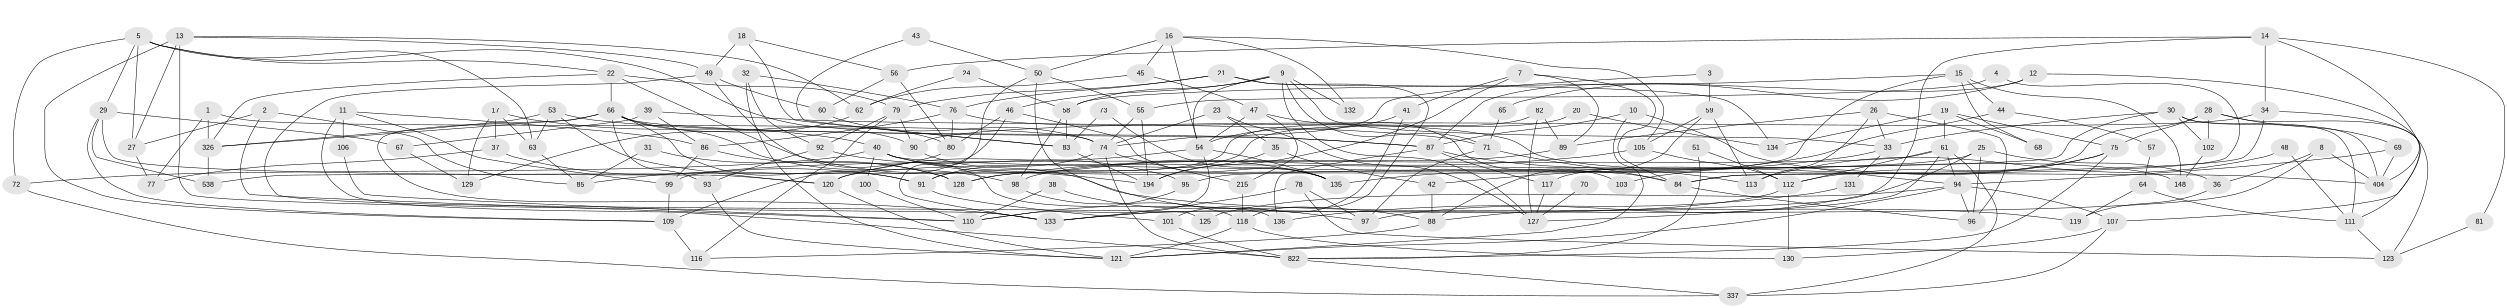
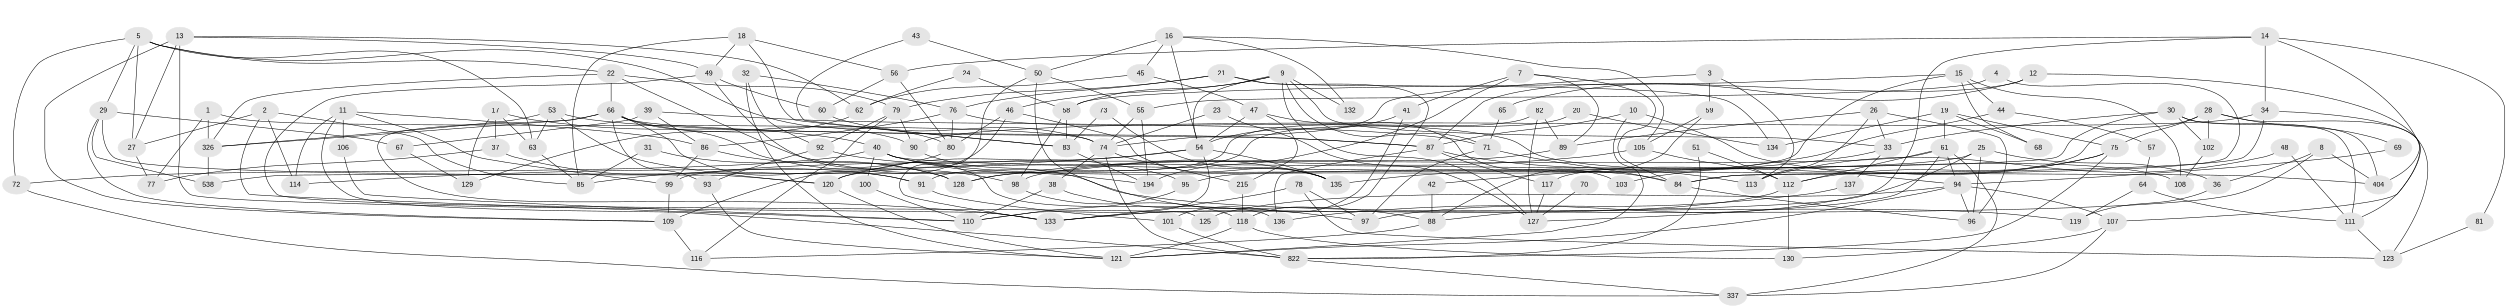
none -> (592, 65)
(1276, 148) -> none
(1733, 152) -> (1776, 117)
(1013, 166) -> (1078, 166)
(2388, 166) -> none
none -> (295, 185)
(1850, 185) -> (1850, 185)
(2180, 185) -> (2180, 185)
